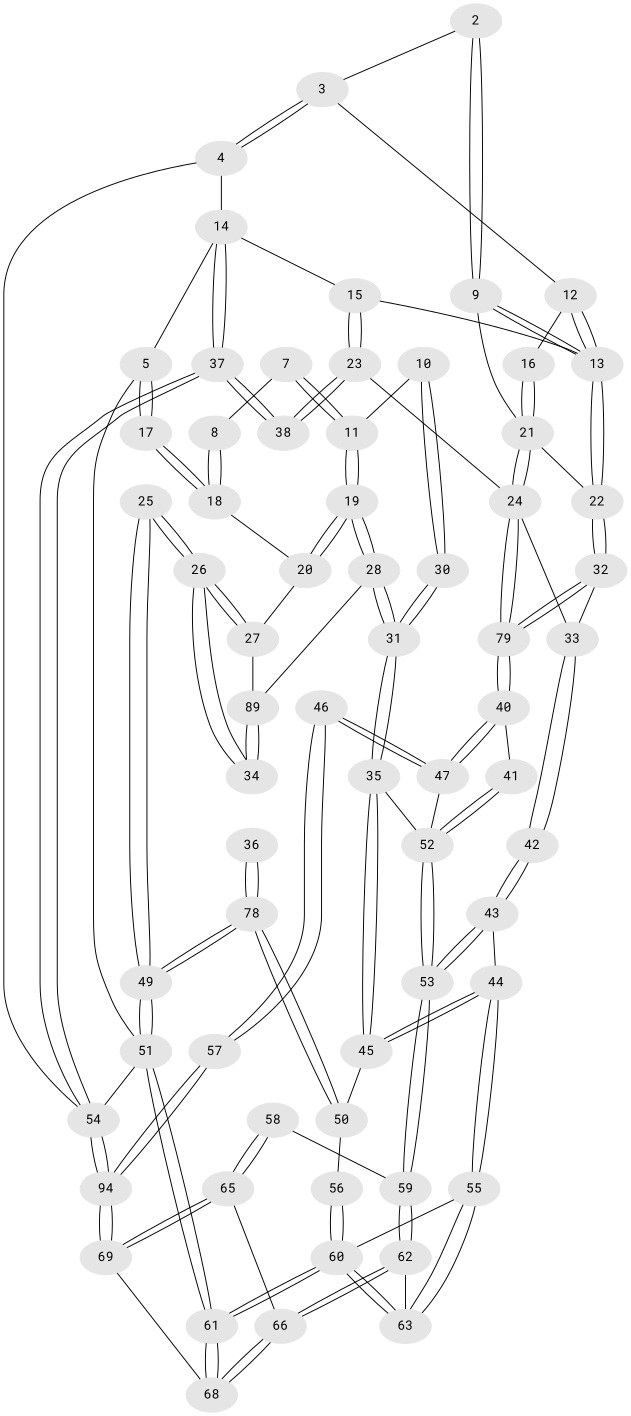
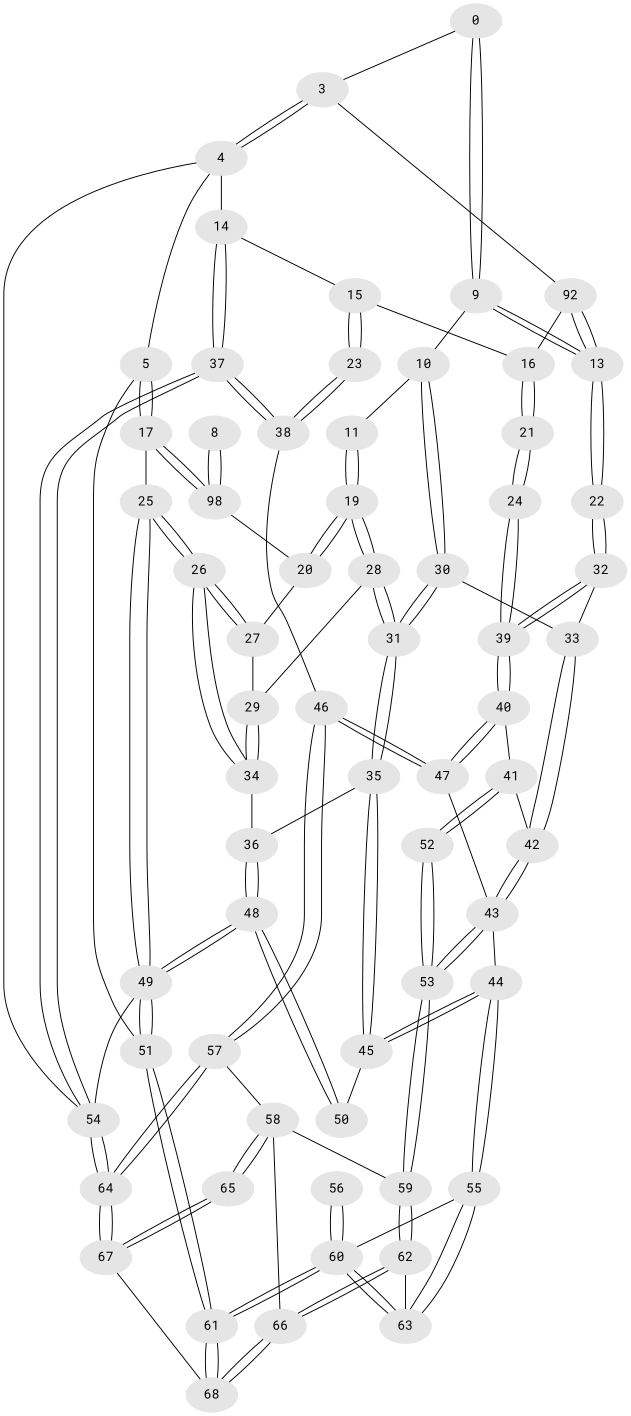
(476, 21) -> (476, 21)
(184, 296) -> (170, 257)
(571, 296) -> (571, 296)
(470, 320) -> (442, 330)
(286, 364) -> none
(489, 368) -> (452, 327)
(445, 441) -> none
none -> (146, 468)
(562, 468) -> none
(215, 502) -> (215, 502)
(544, 571) -> (519, 611)
none -> (269, 575)
(504, 639) -> (504, 639)
(253, 708) -> (253, 708)
none -> (252, 811)
(401, 811) -> (313, 811)
(435, 811) -> (468, 845)
none -> (522, 811)
(252, 914) -> (252, 914)
(120, 1086) -> (107, 1048)
none -> (244, 1086)
(340, 1148) -> none
(106, 1189) -> (106, 1189)
(254, 1257) -> (277, 1223)
(106, 1258) -> (106, 1258)
